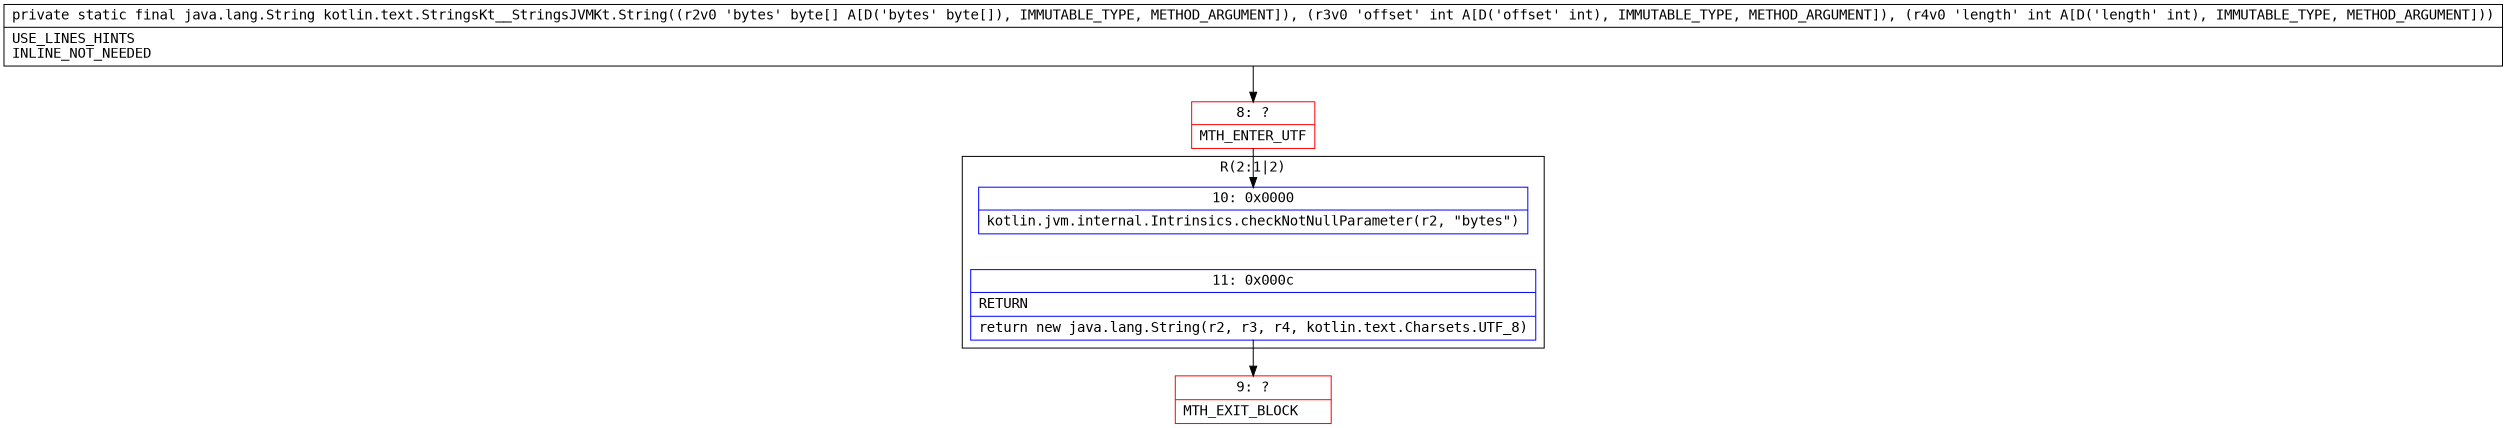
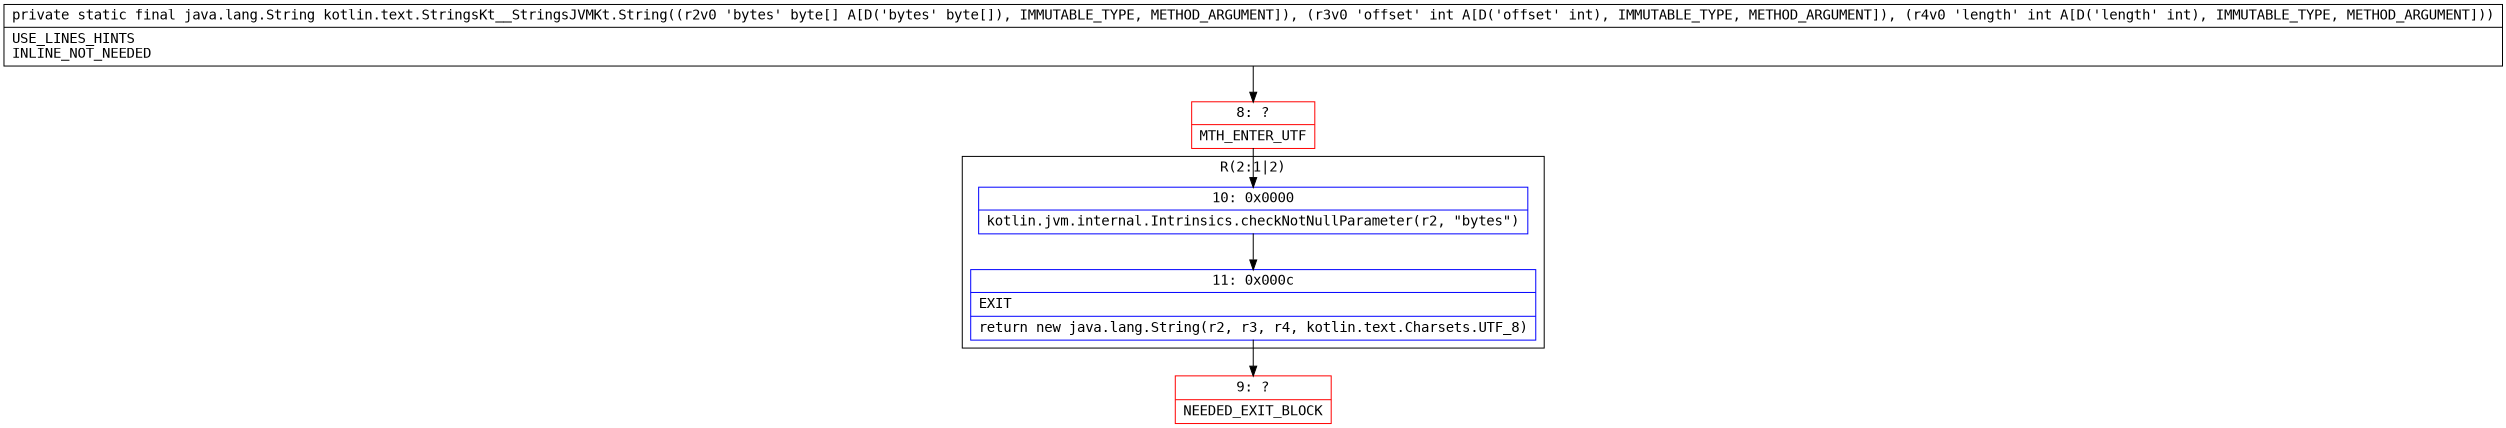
none -> (1253, 247)
(1003, 304) -> (996, 304)
(1241, 411) -> (1253, 411)
